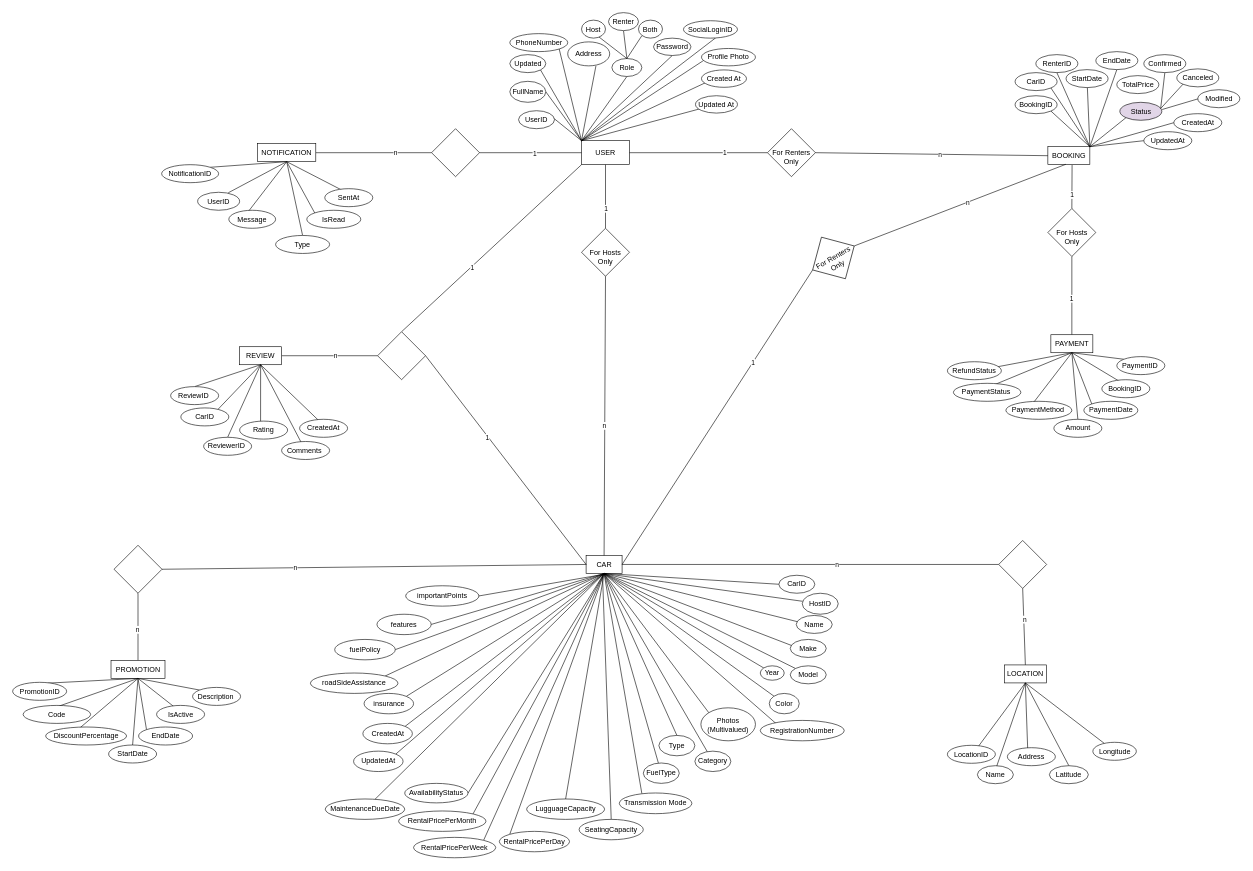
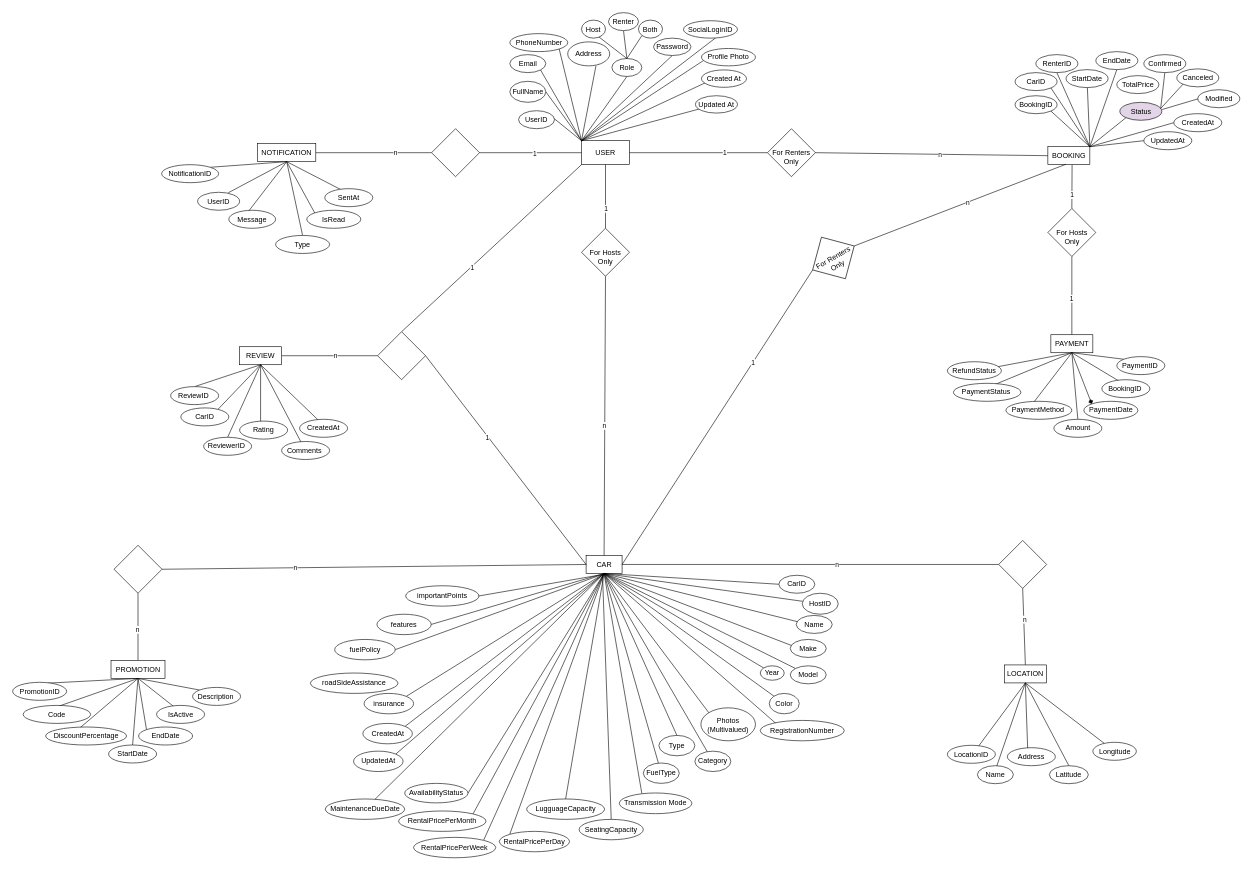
(528, 63) -> (528, 63)
(1091, 401) -> (1090, 398)
(487, 628) -> none
